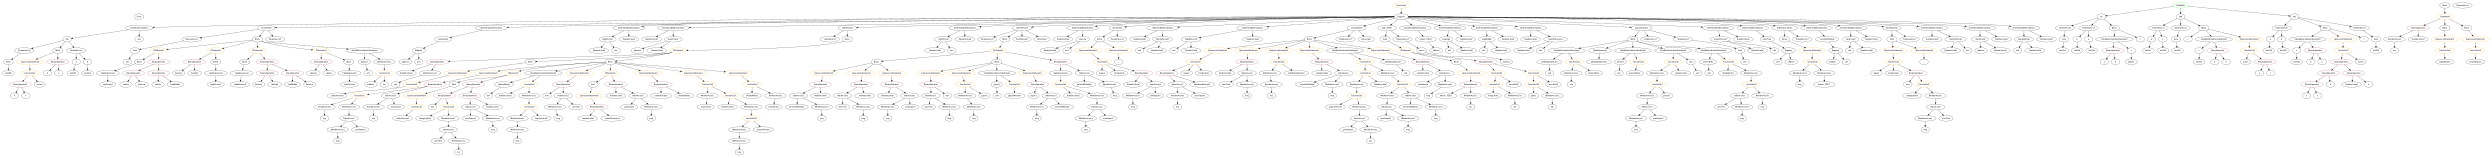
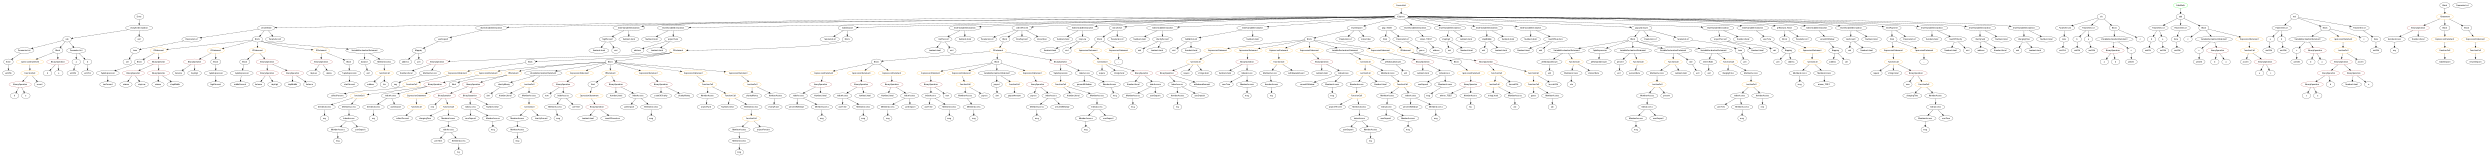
(2140, 11) -> none
(2238, 11) -> none
(774, 20) -> (139, 22)
(1395, 22) -> none
(1506, 62) -> none
